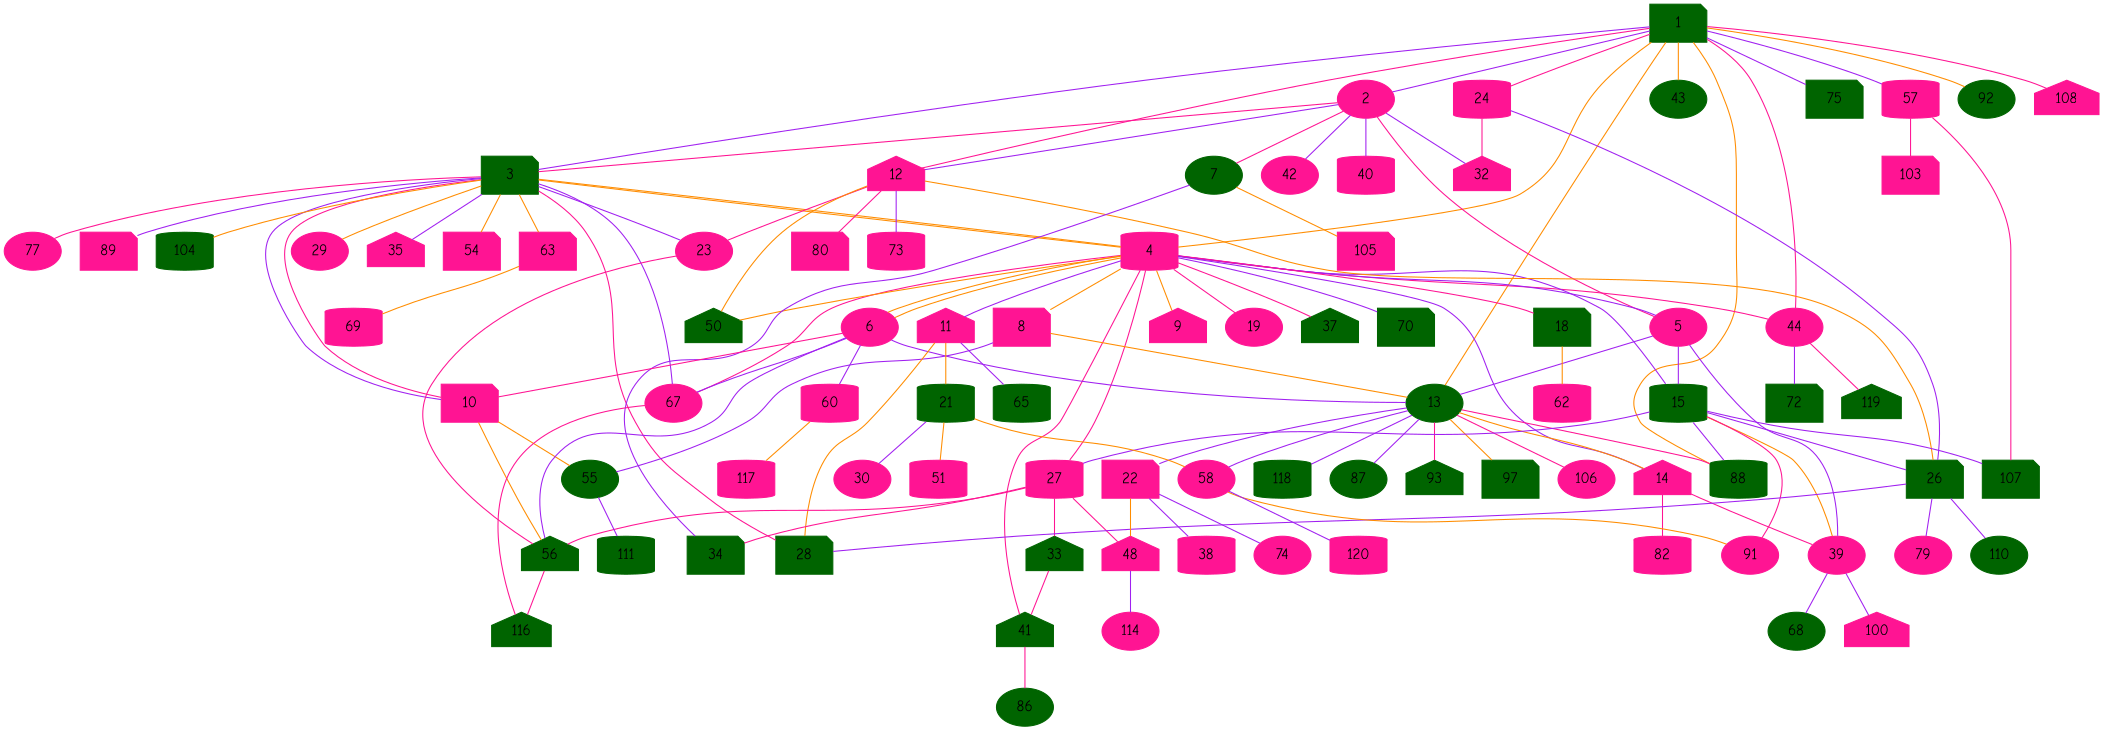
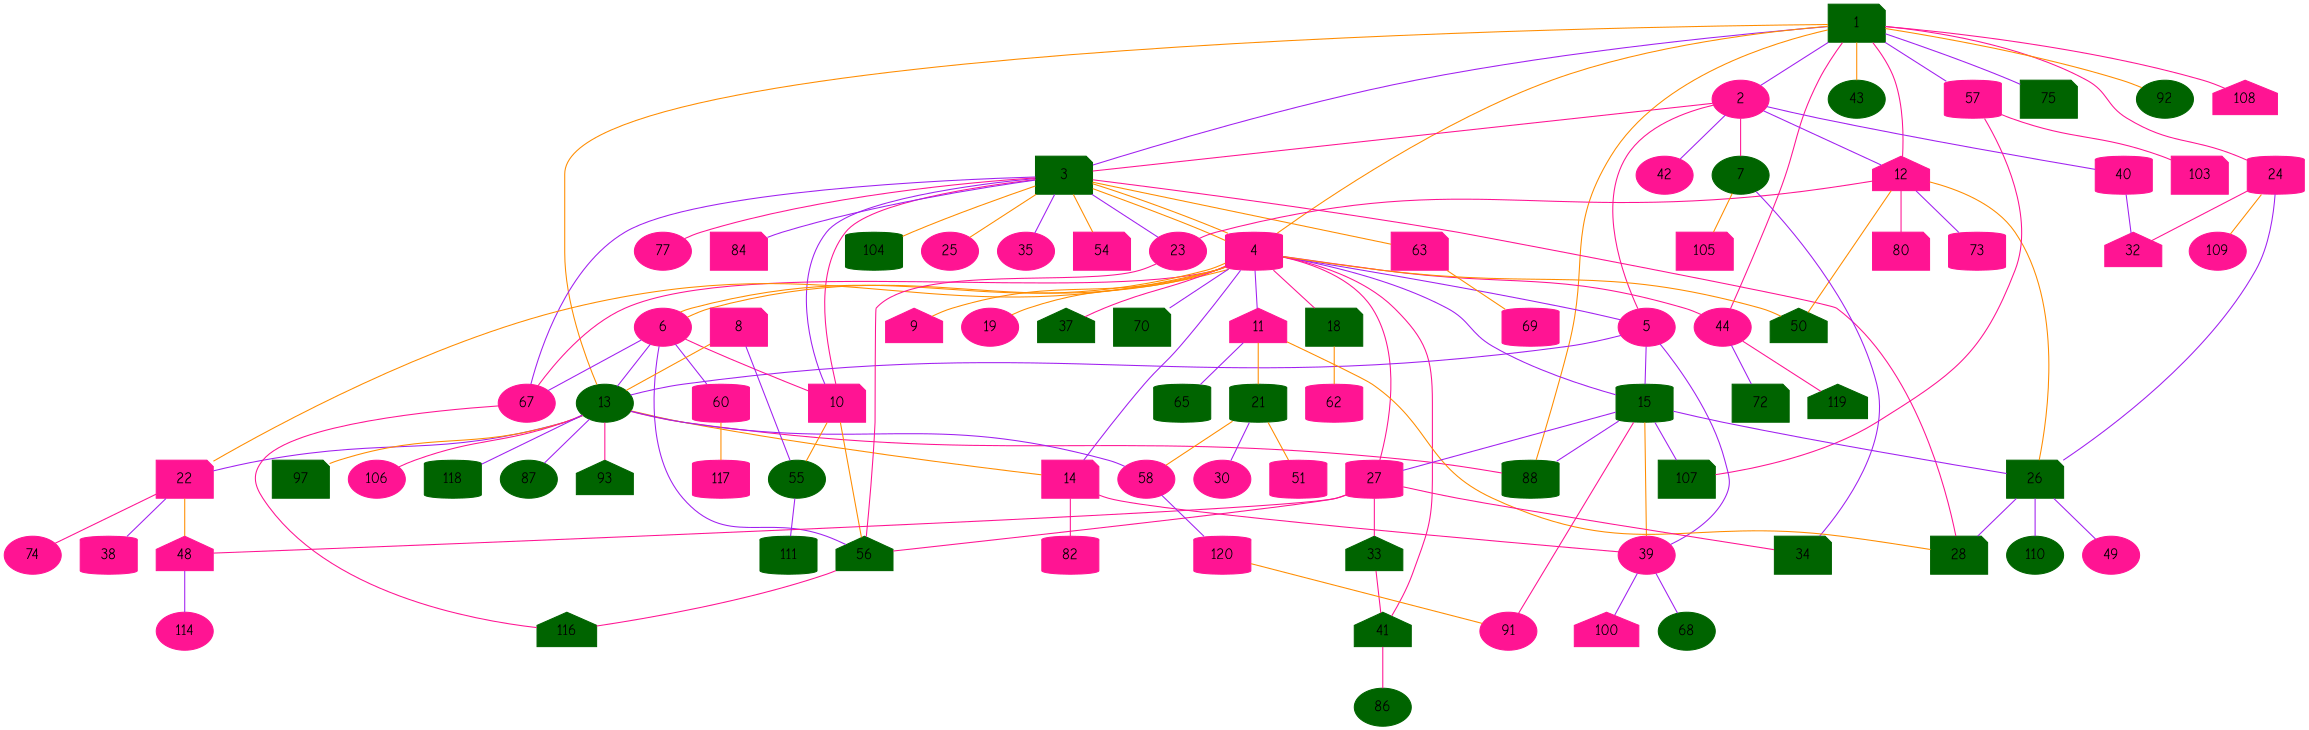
(1426, 138) -> (2129, 214)
(109, 251) -> (739, 251)
(320, 251) -> (950, 251)
(396, 251) -> (1026, 251)
none -> (2218, 251)
(1086, 289) -> (652, 293)
(1204, 291) -> (1118, 290)
(1662, 479) -> (1070, 479)
(1210, 519) -> (106, 519)
(1565, 519) -> (1367, 594)
(1923, 555) -> (2111, 555)
